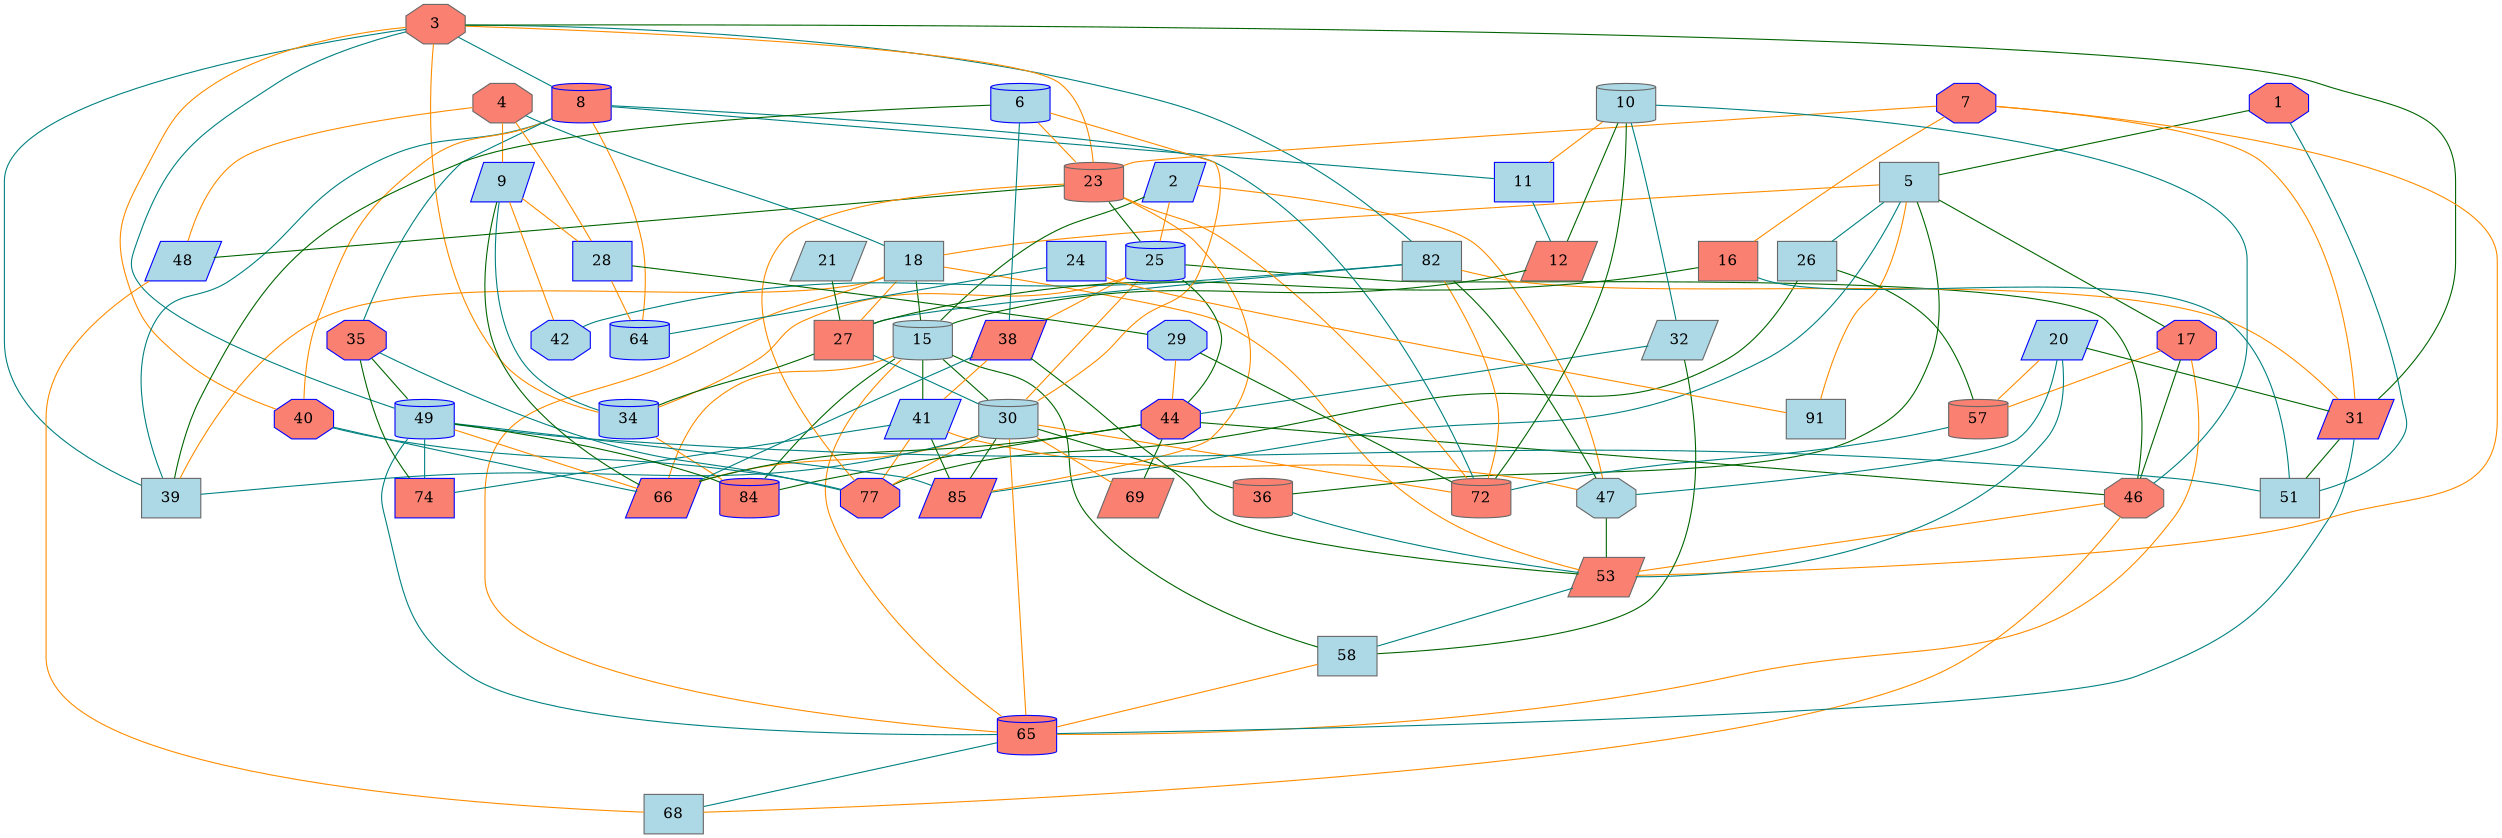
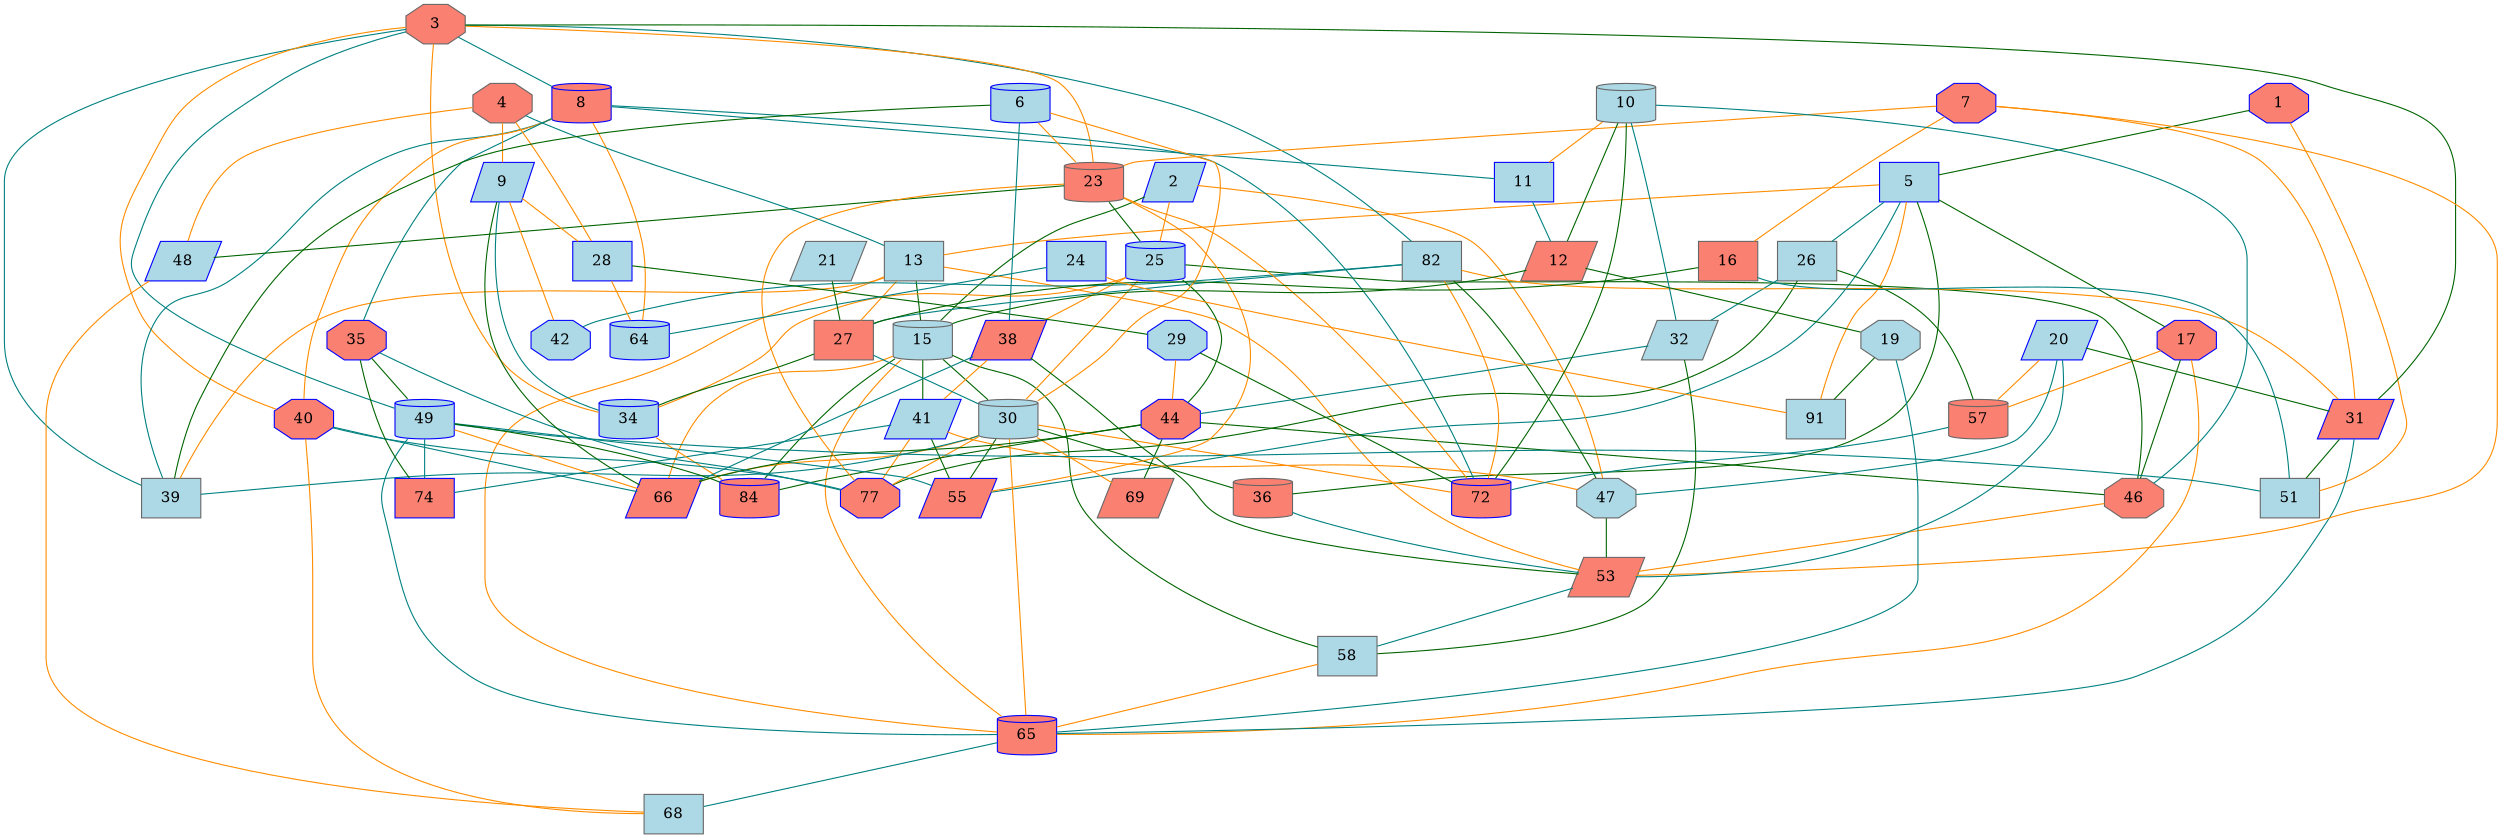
(1909, 182) -> (1909, 182)
(914, 261) -> (914, 261)
none -> (1747, 298)
(2381, 323) -> (2381, 323)
none -> (1891, 340)
(958, 498) -> (958, 498)
(1481, 498) -> (1481, 498)
(1446, 766) -> (349, 739)
